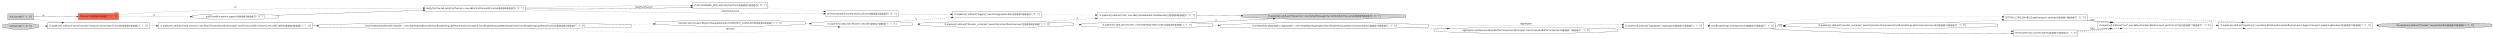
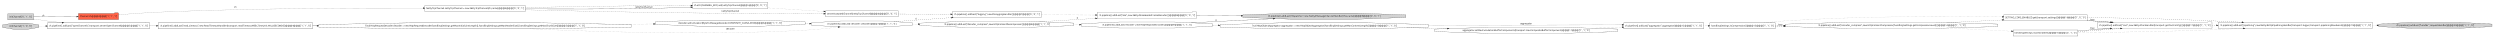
(235, 17) -> none
(1891, 33) -> none
